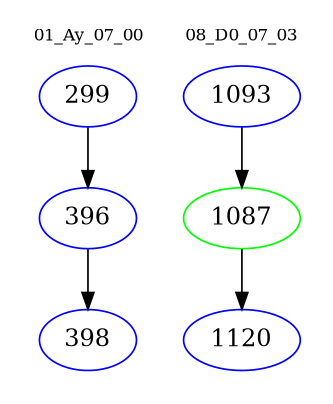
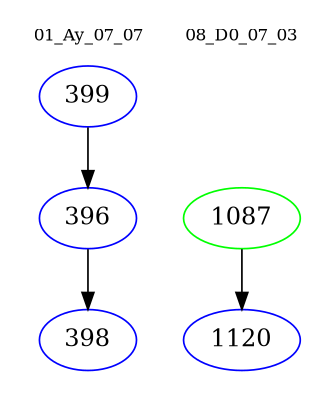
(89, 36) -> (89, 36)
(88, 96) -> (88, 96)
(242, 96) -> none
